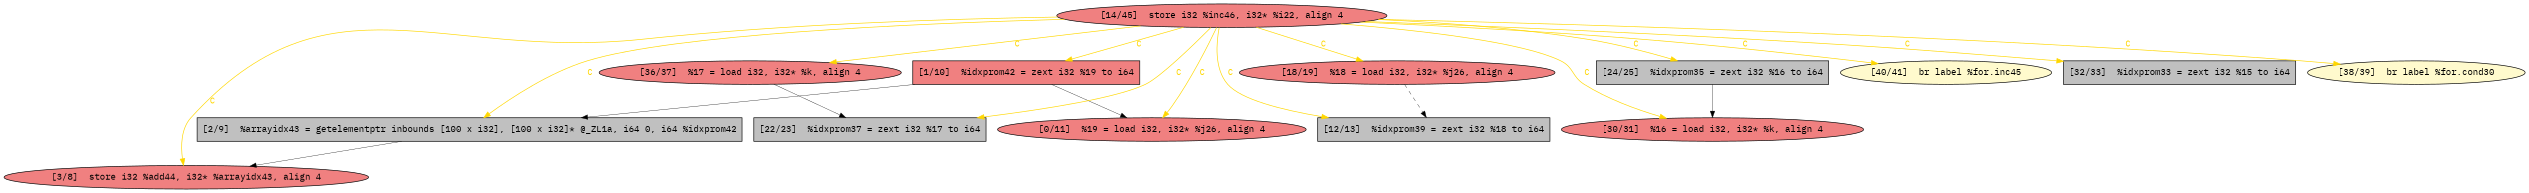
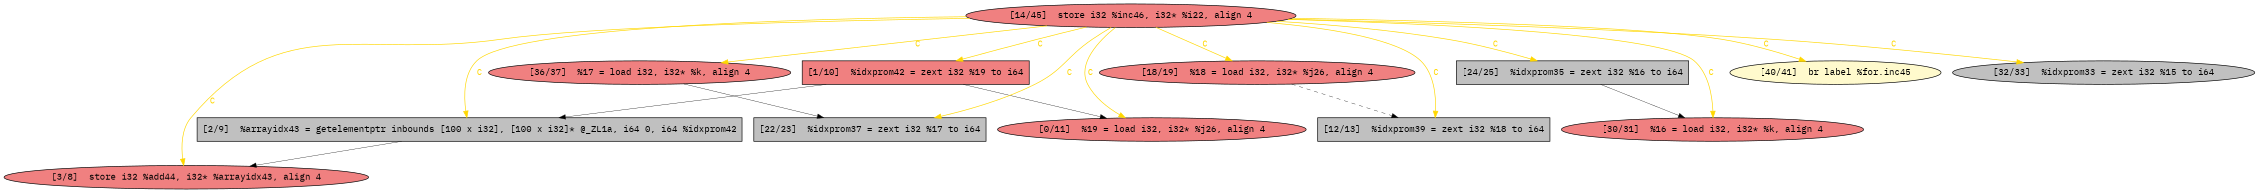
(2180, 73) -> (2104, 73)
(2416, 73) -> none
